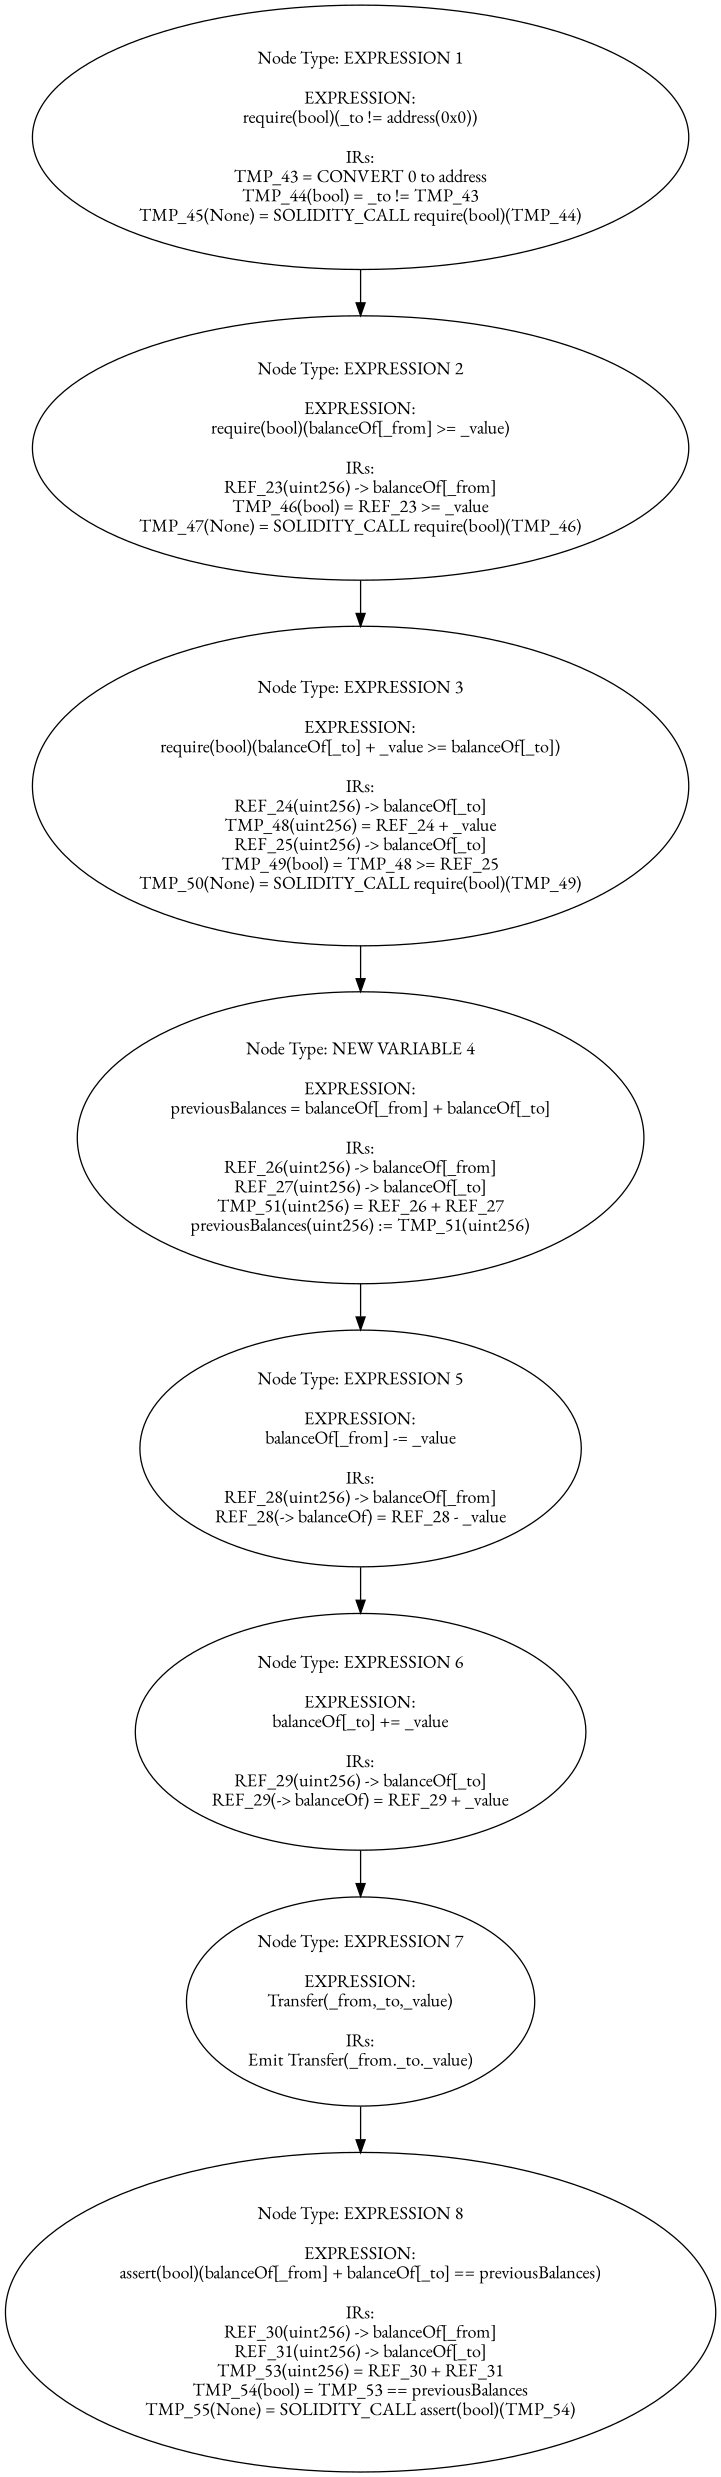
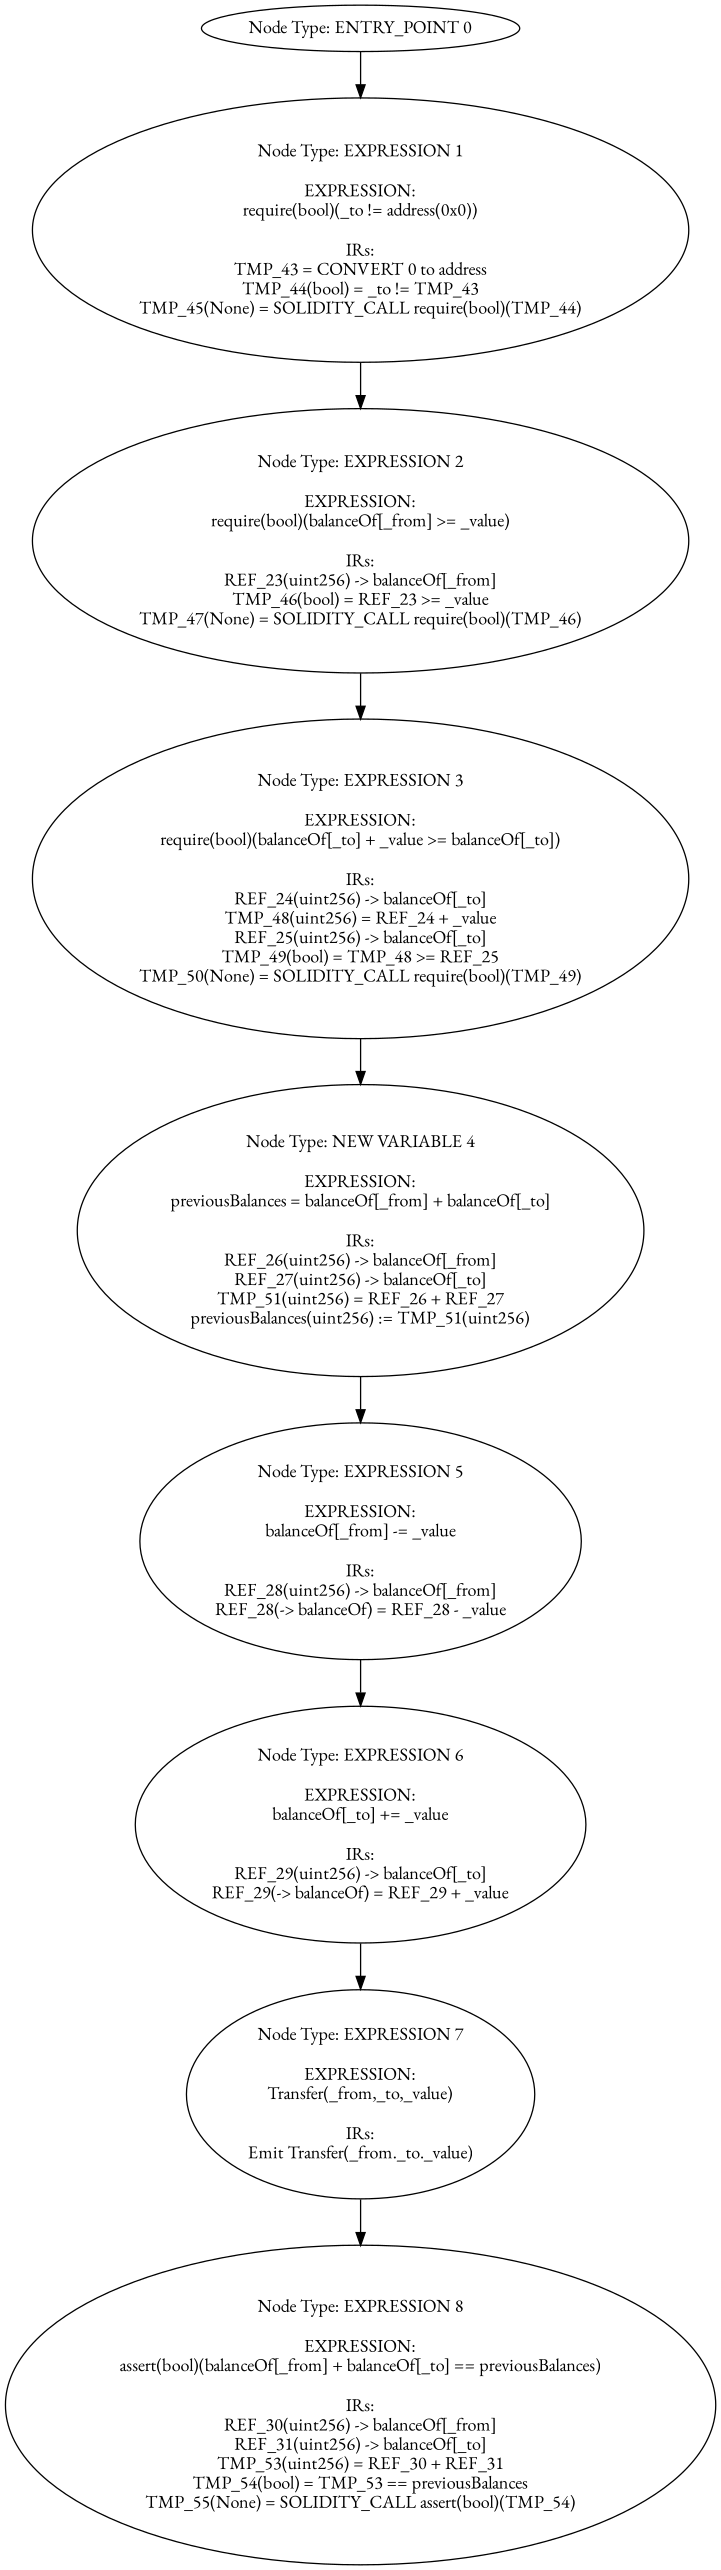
none -> (361, 28)
